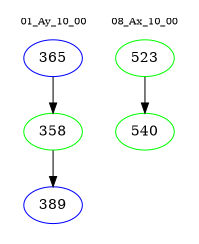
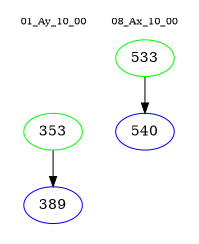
(53, 58) -> none
(145, 58) -> (145, 58)
(53, 132) -> (53, 132)
(145, 132) -> (145, 132)
